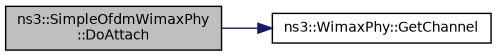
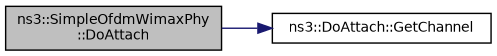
(382, 28) -> (382, 28)
